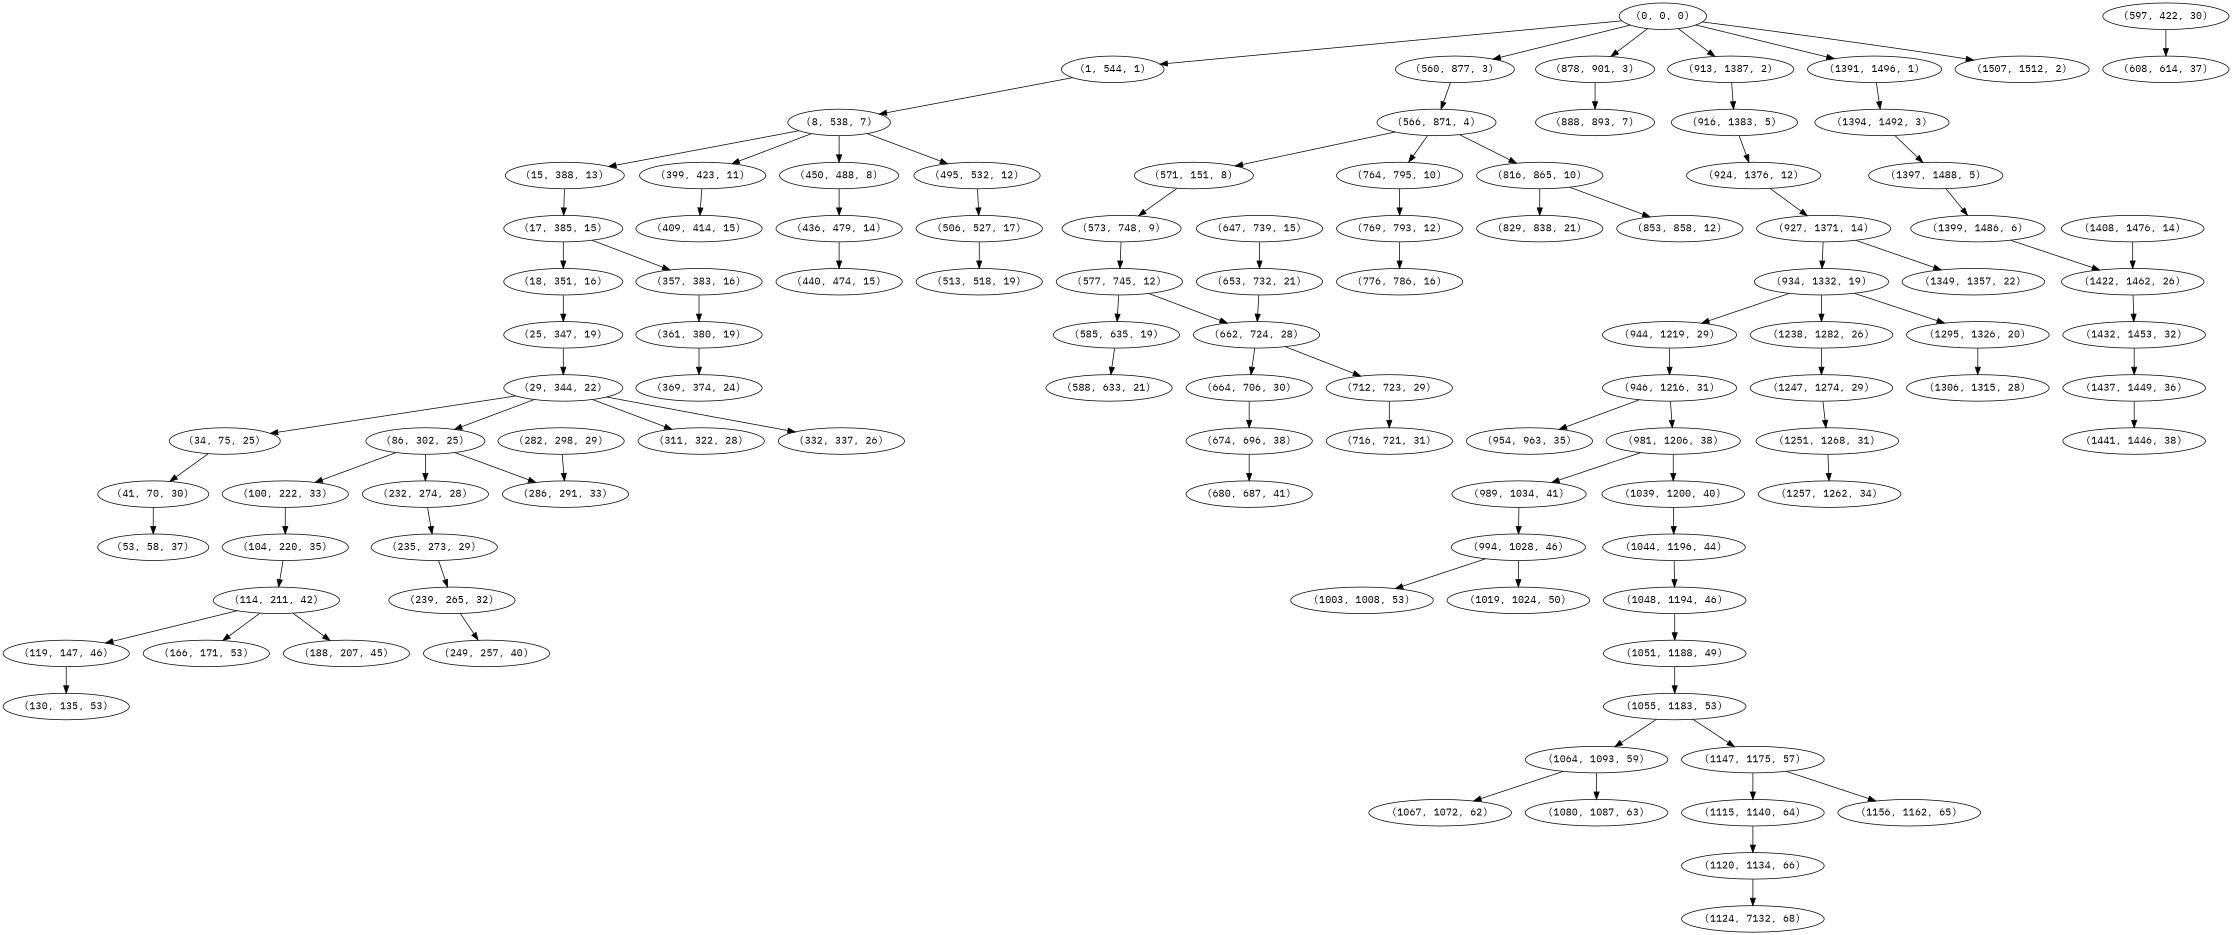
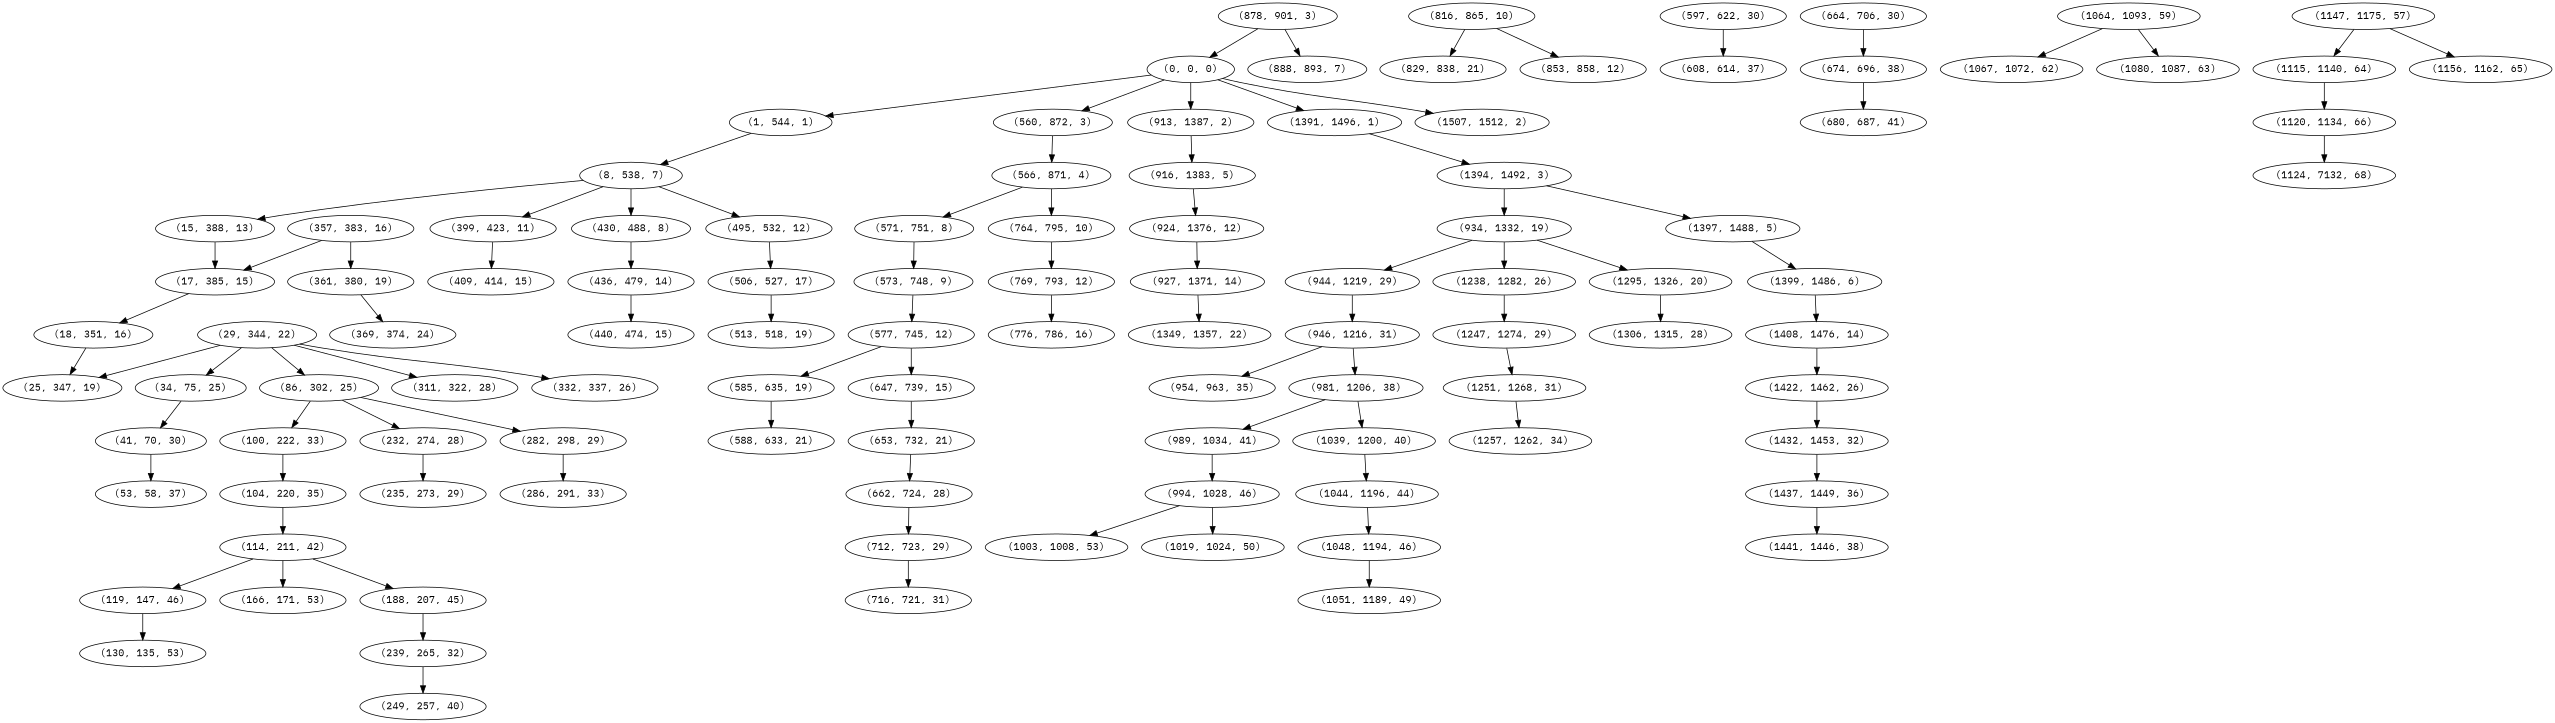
(2166, 16) -> (1723, 16)
(1632, 40) -> (1237, 41)
(1455, 69) -> (1053, 122)
(1485, 147) -> none
(839, 176) -> (631, 229)
(1194, 176) -> (914, 229)
(1823, 252) -> (1504, 198)
(627, 254) -> (286, 254)
(2052, 254) -> (1816, 305)
(1184, 307) -> (911, 358)
(563, 358) -> (163, 360)
(1253, 358) -> none
(492, 466) -> (437, 414)
(442, 570) -> (423, 623)
(1675, 653) -> (1369, 600)
(1675, 707) -> none
